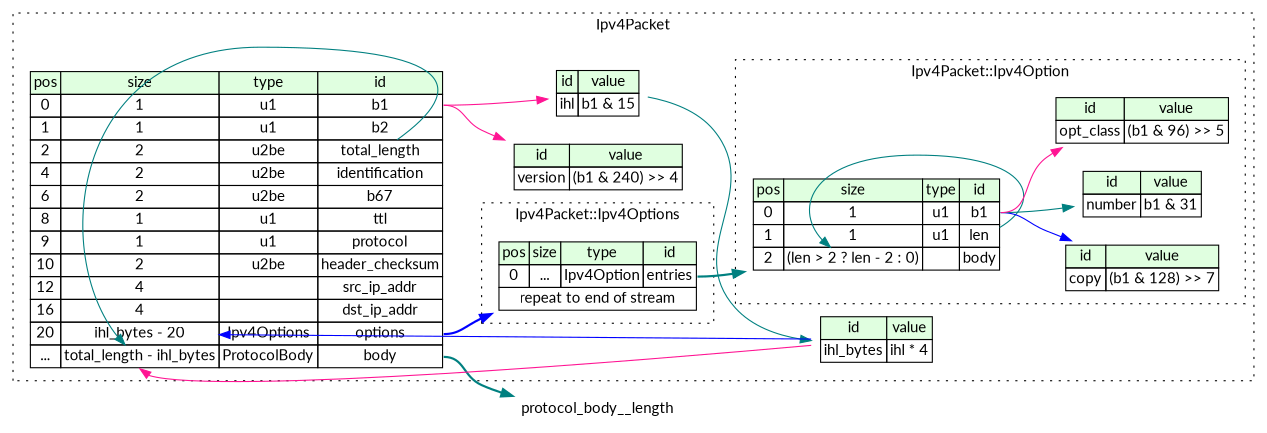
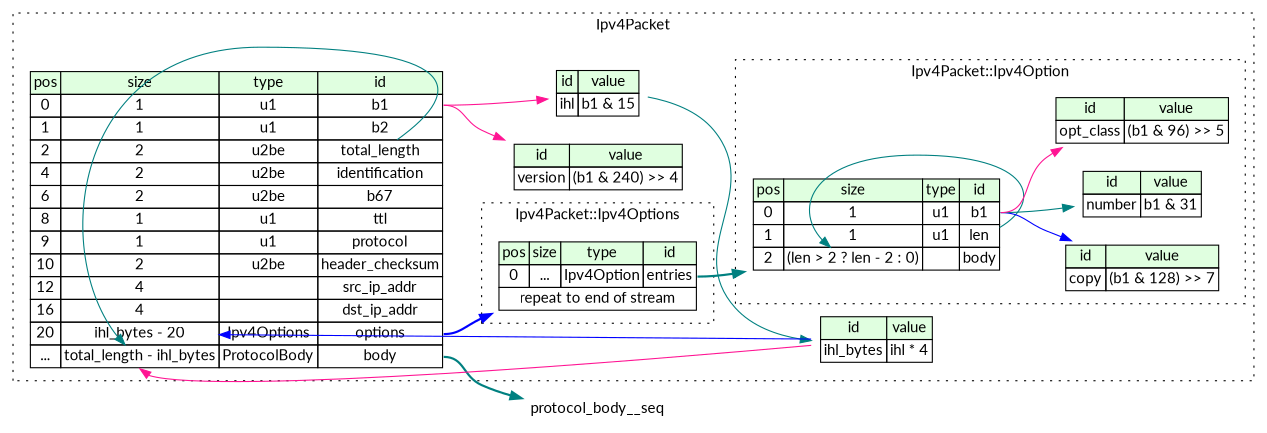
(598, 409) -> (598, 409)
